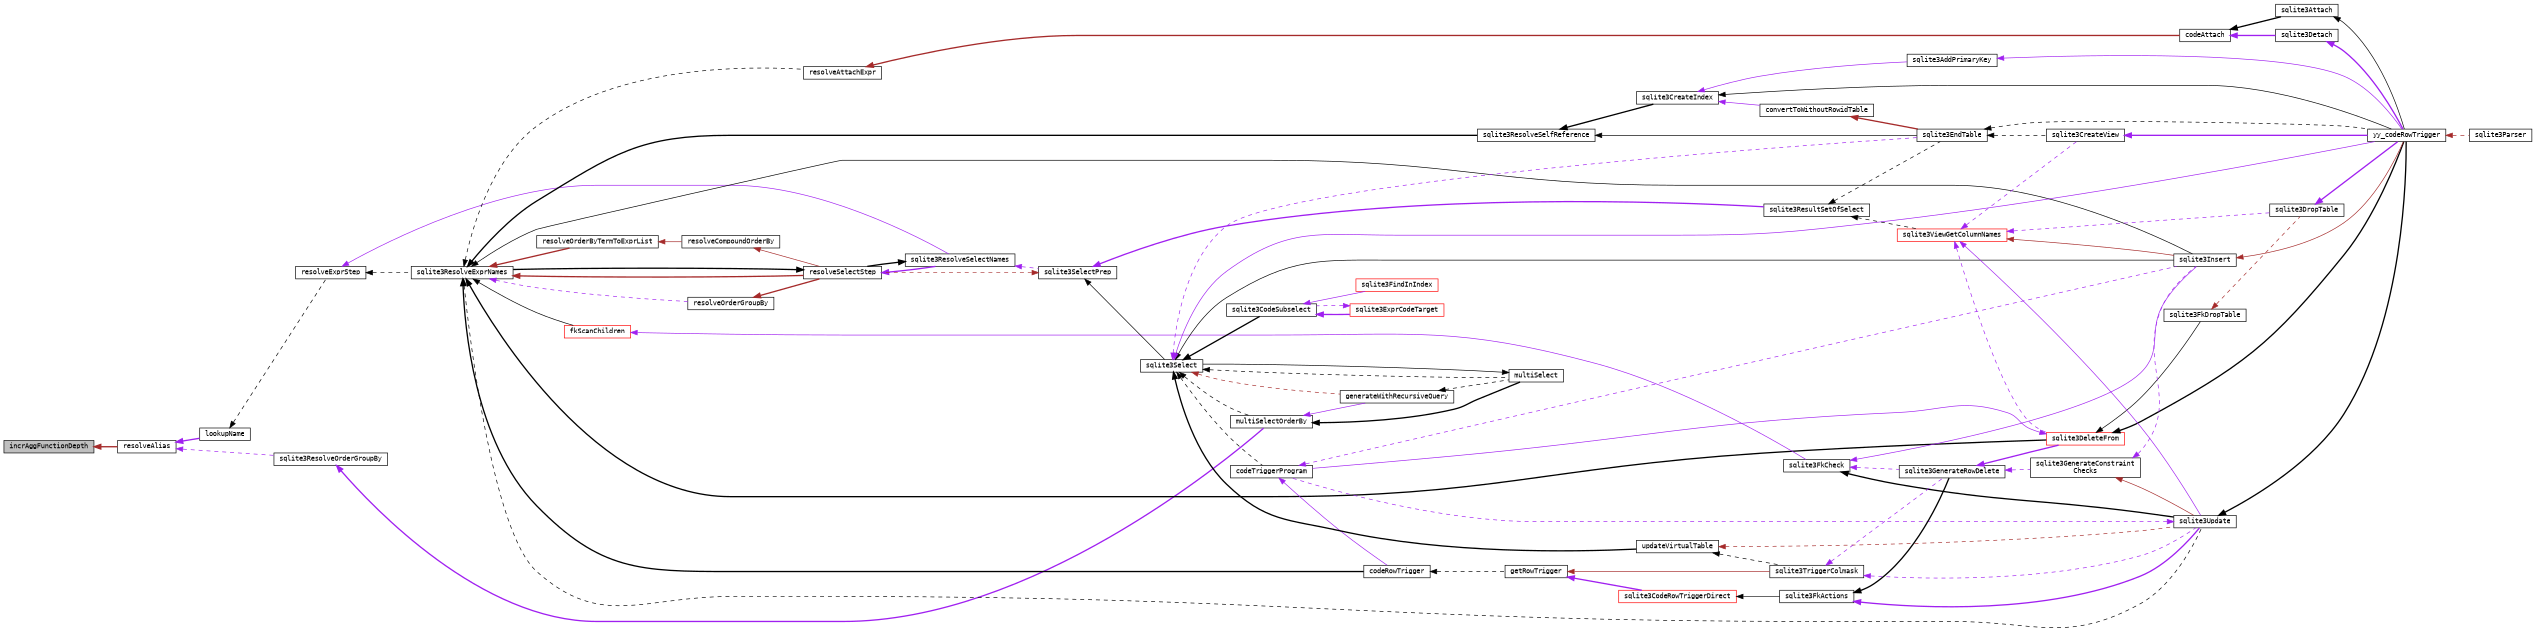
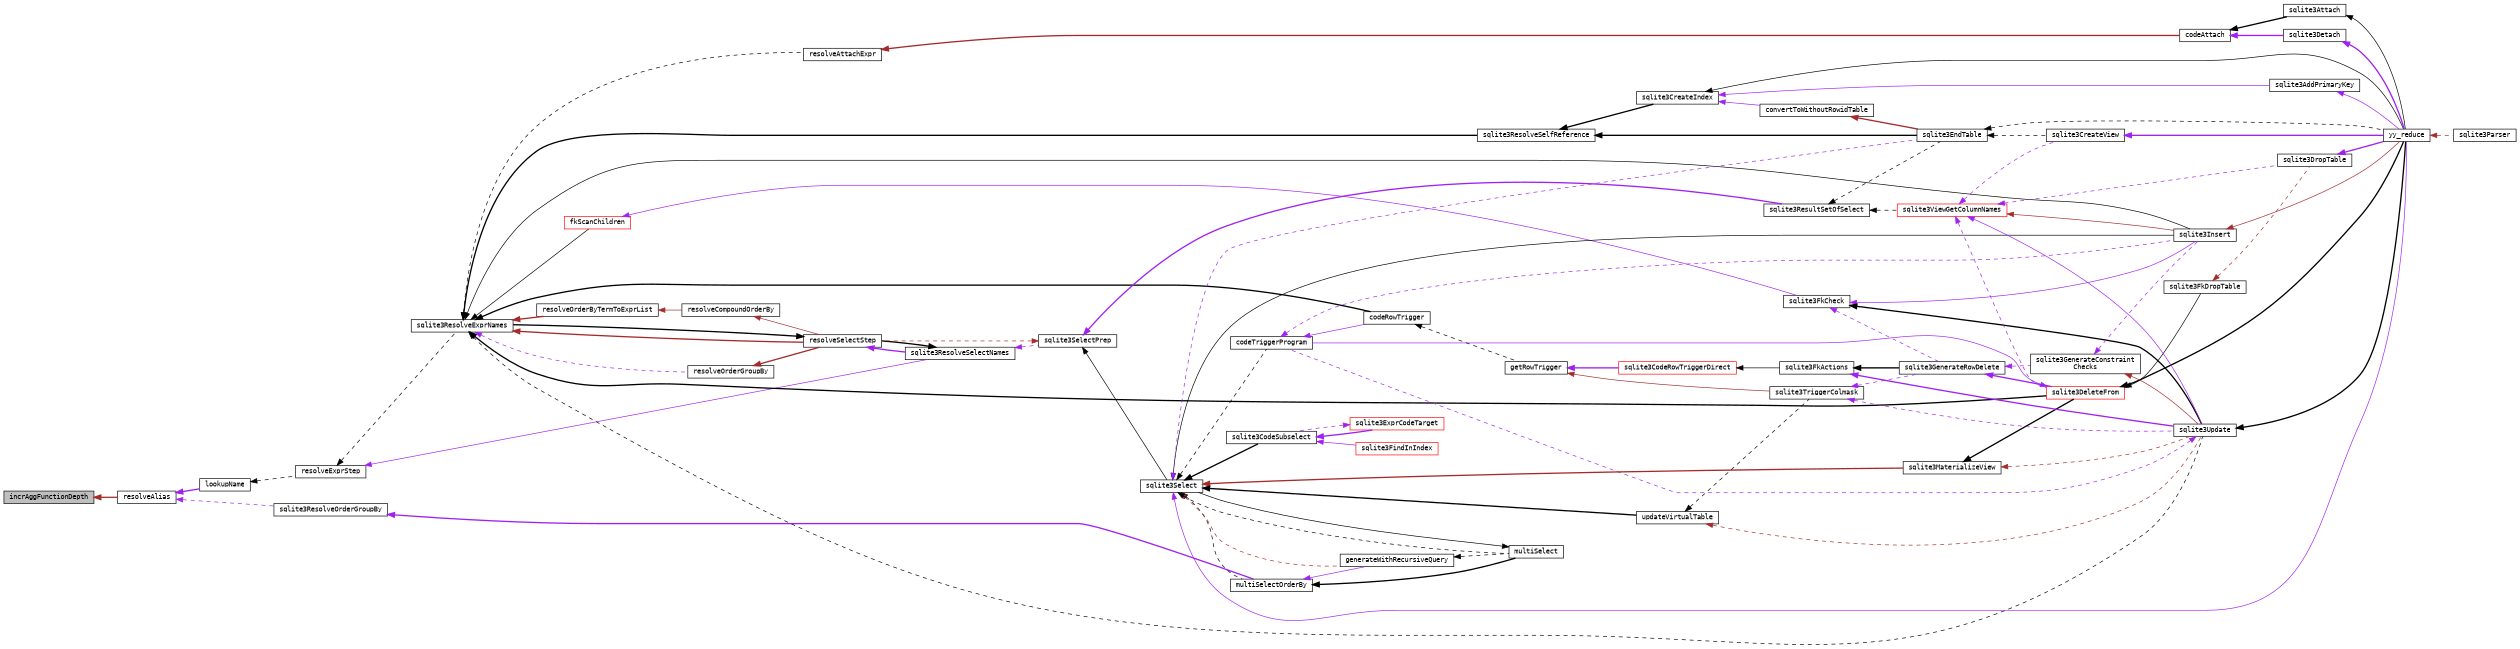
(1759, 135) -> (1759, 135)
(2407, 135) -> (2407, 135)
none -> (1952, 468)
